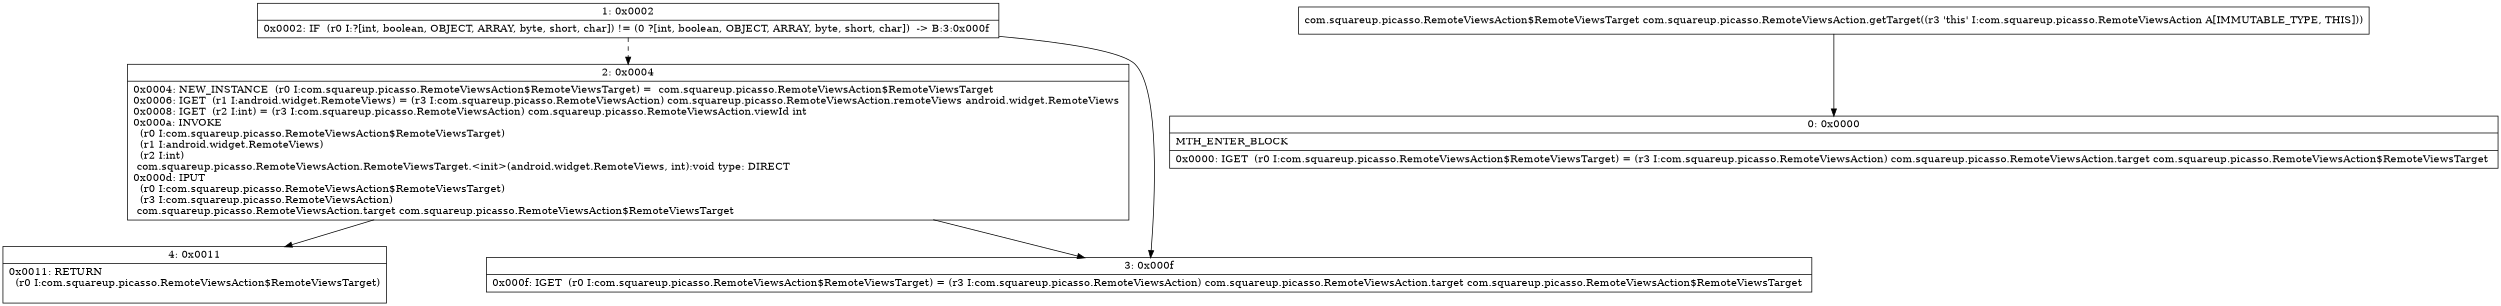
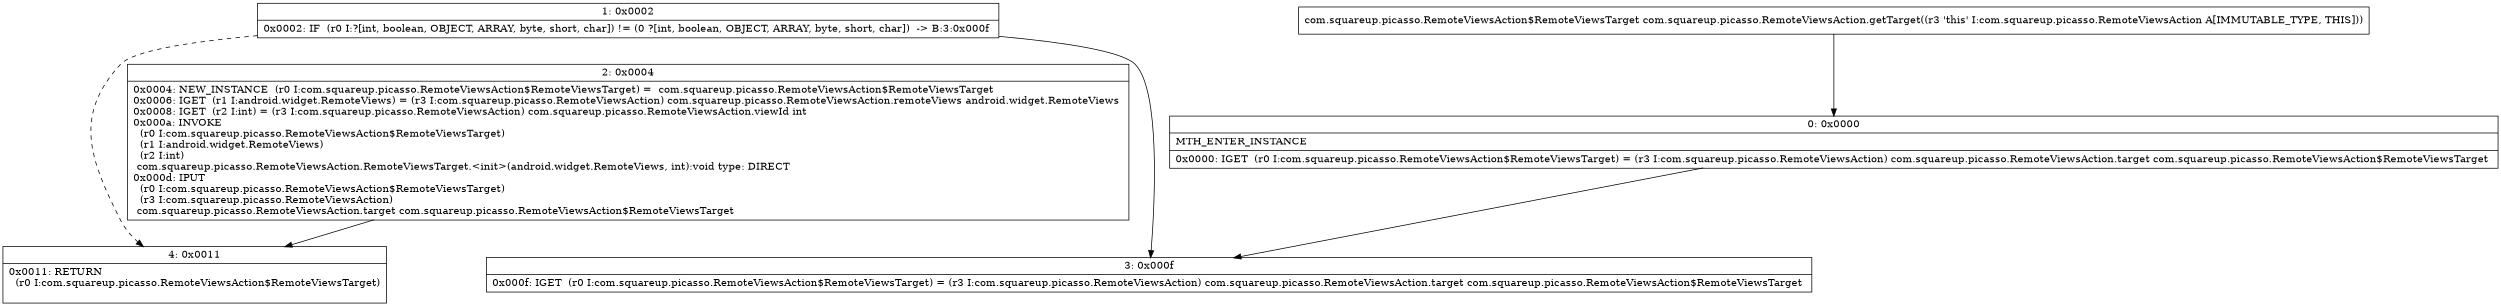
(628, 47) -> (104, 87)
(1232, 141) -> (1242, 141)
(1005, 238) -> (1472, 212)
